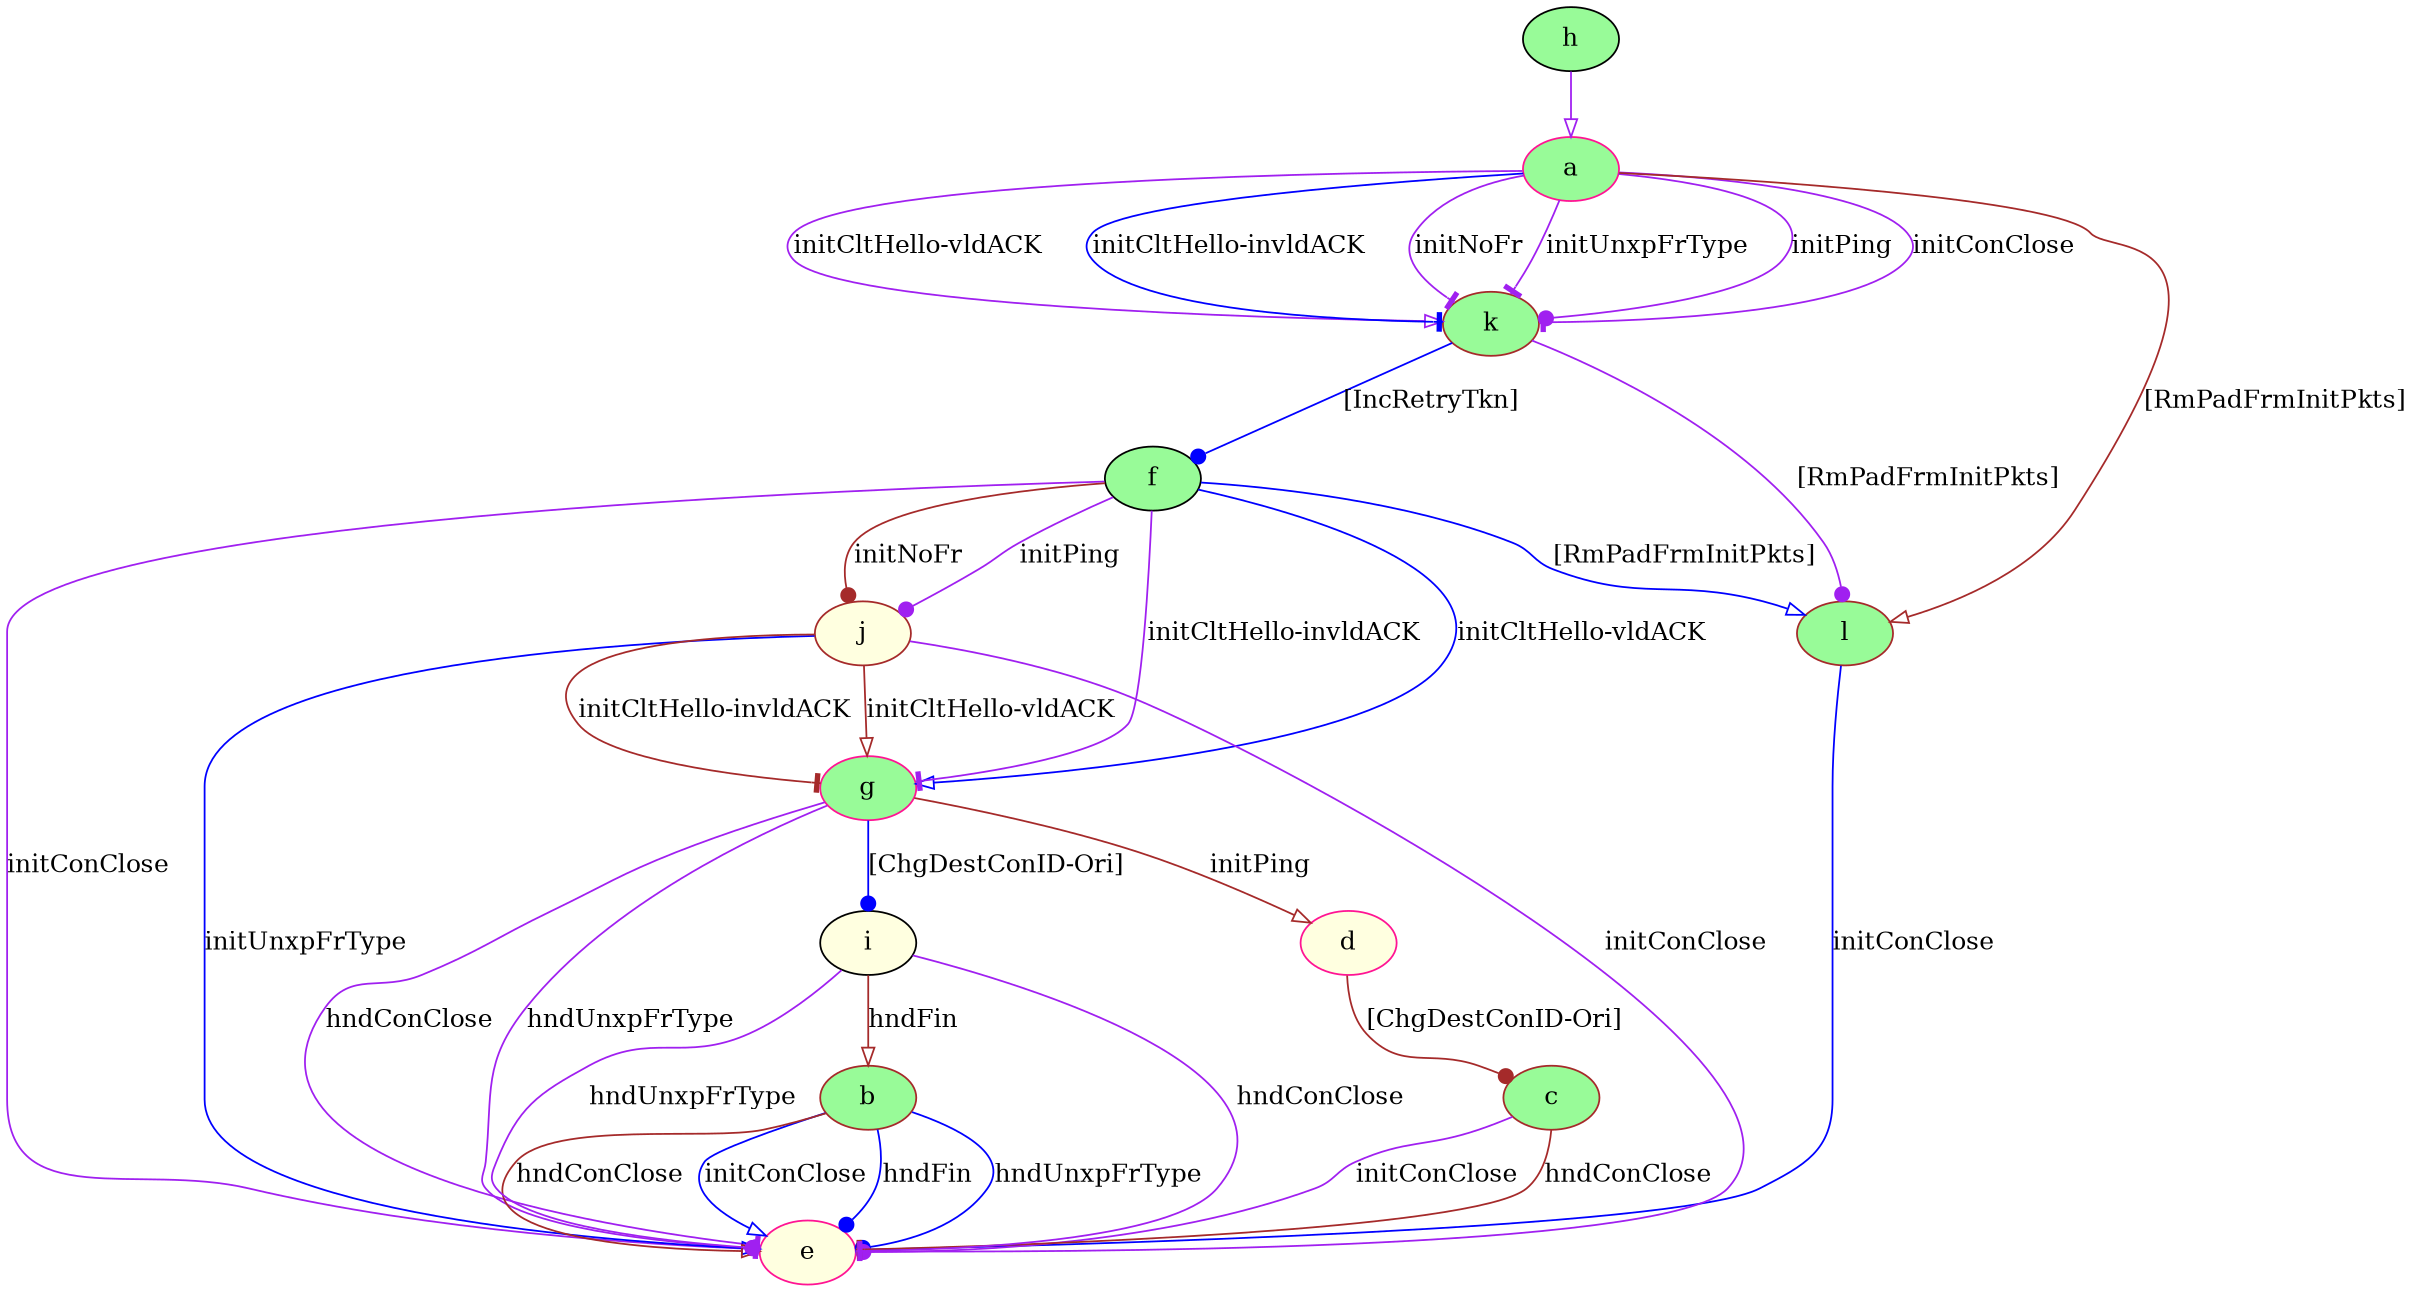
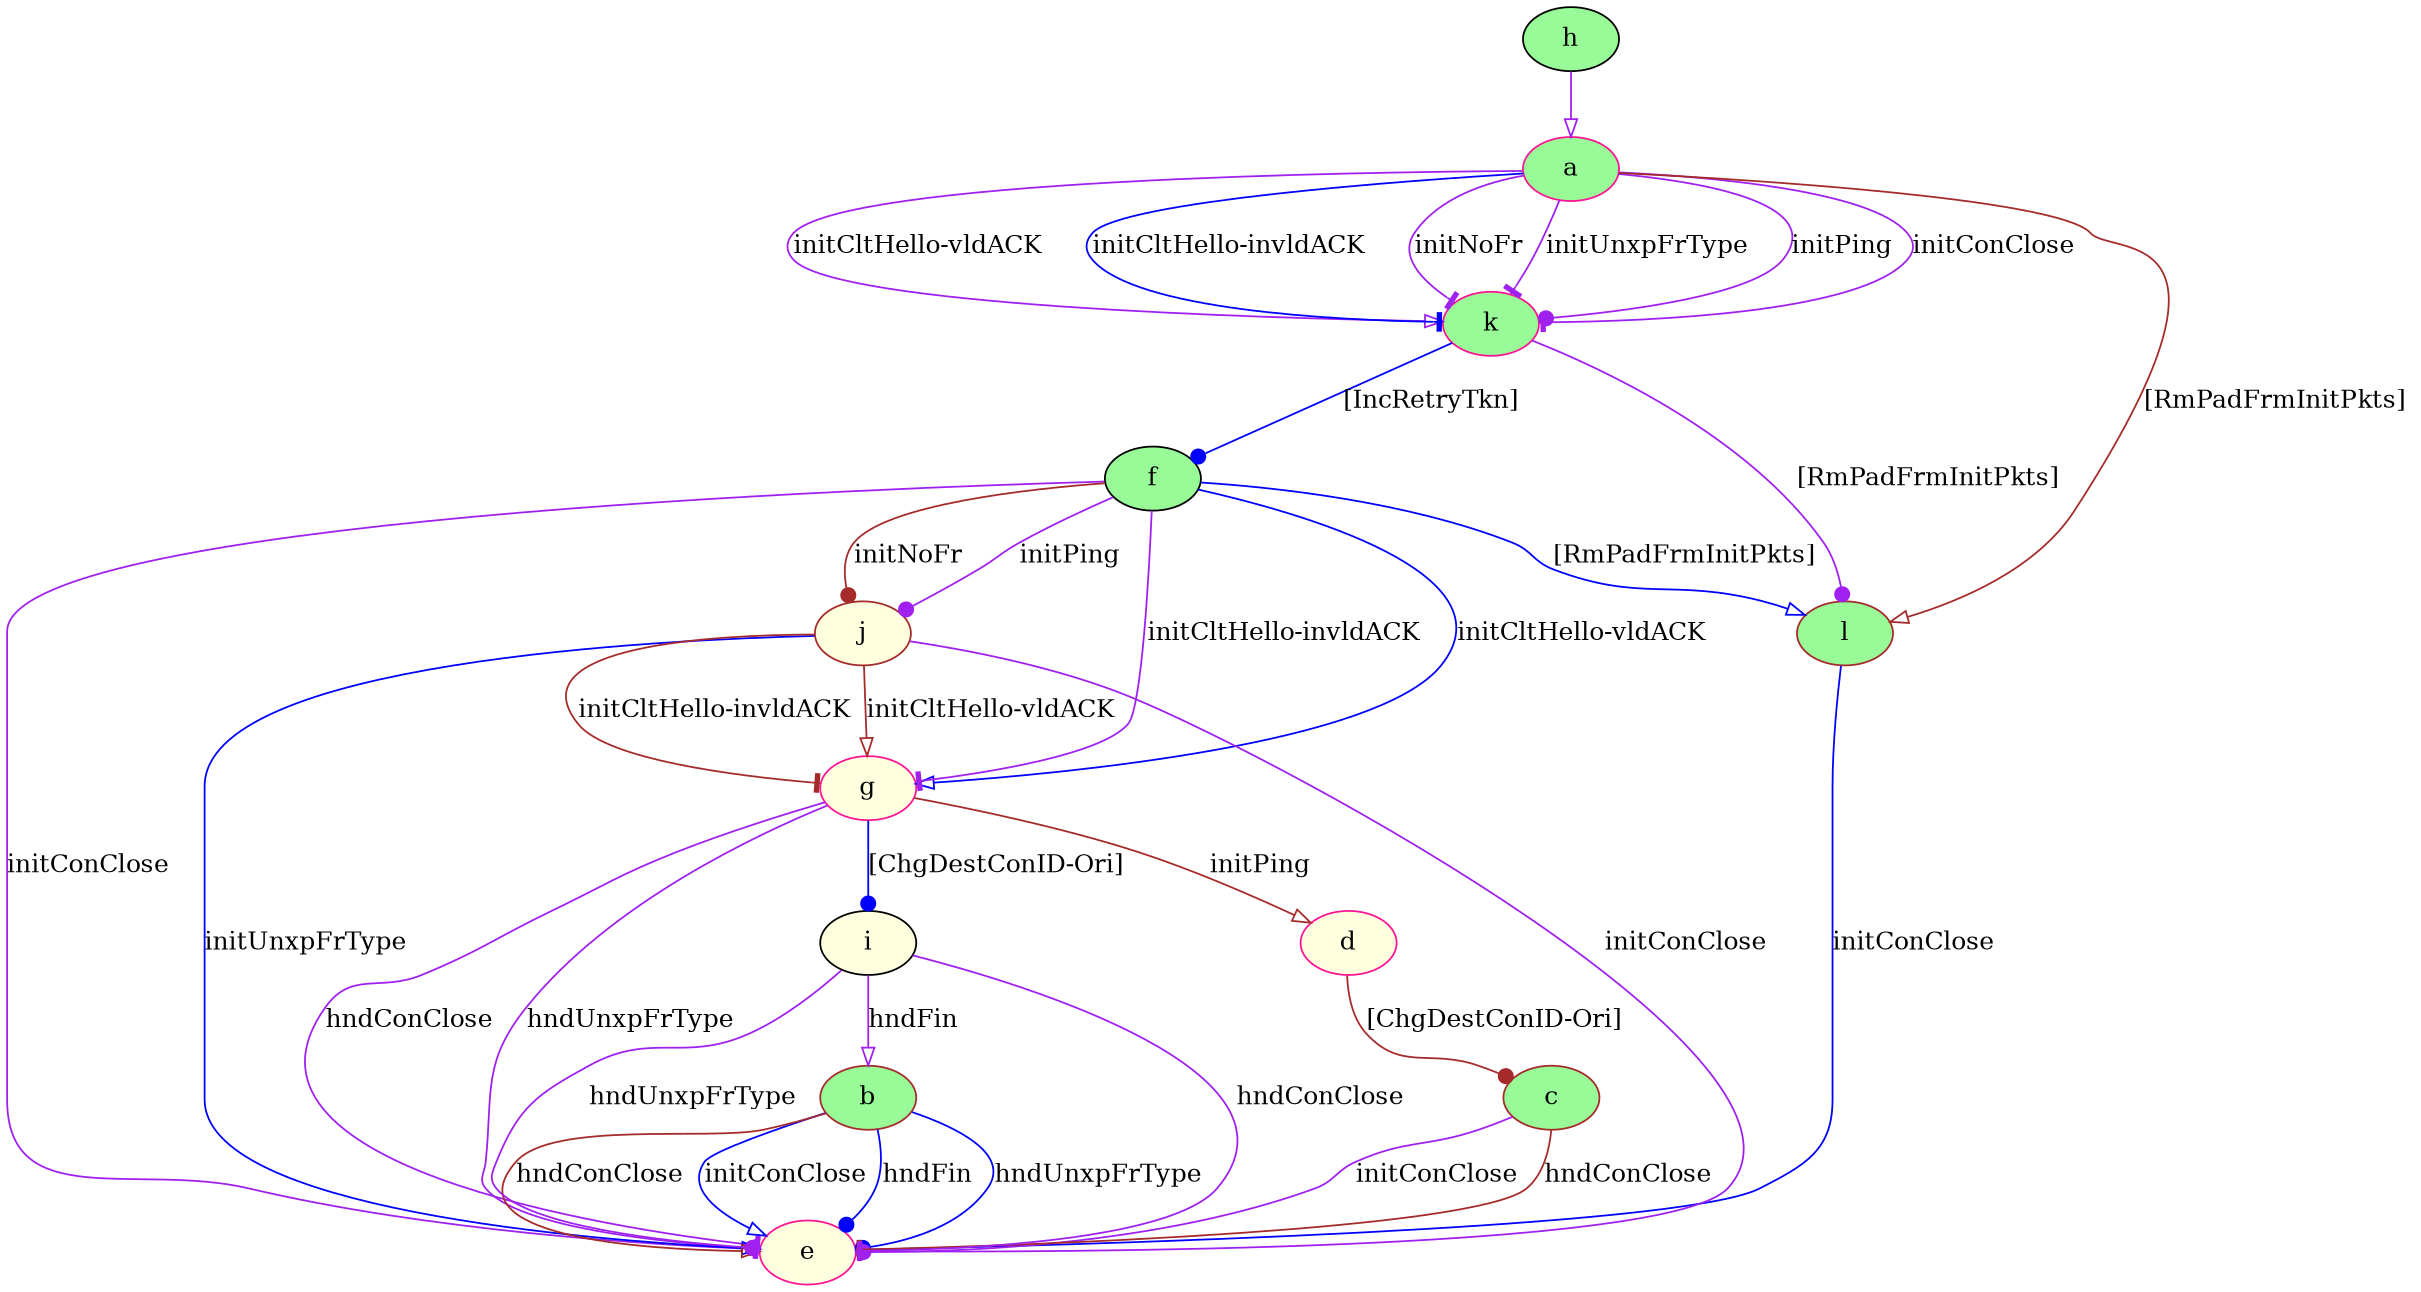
(1491, 324) -> (1491, 324)
(868, 788) -> (868, 788)
(868, 1011) -> (868, 1011)
